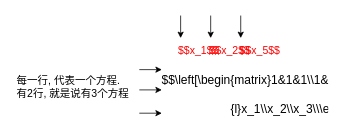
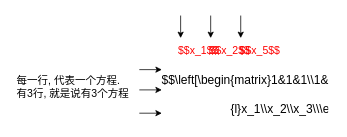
(73, 87) -> (73, 87)
